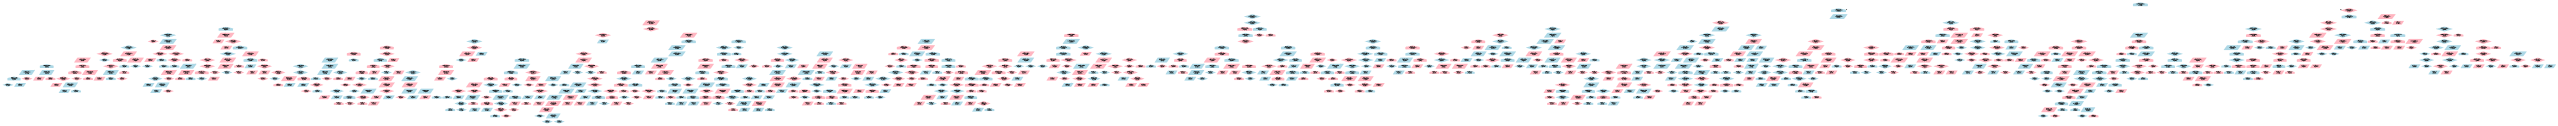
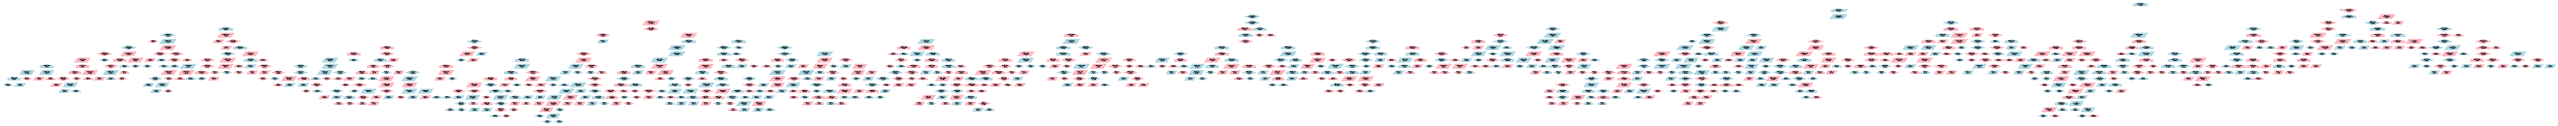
none -> (2423, 48)
(1980, 72) -> none
(1614, 104) -> none
none -> (560, 110)
